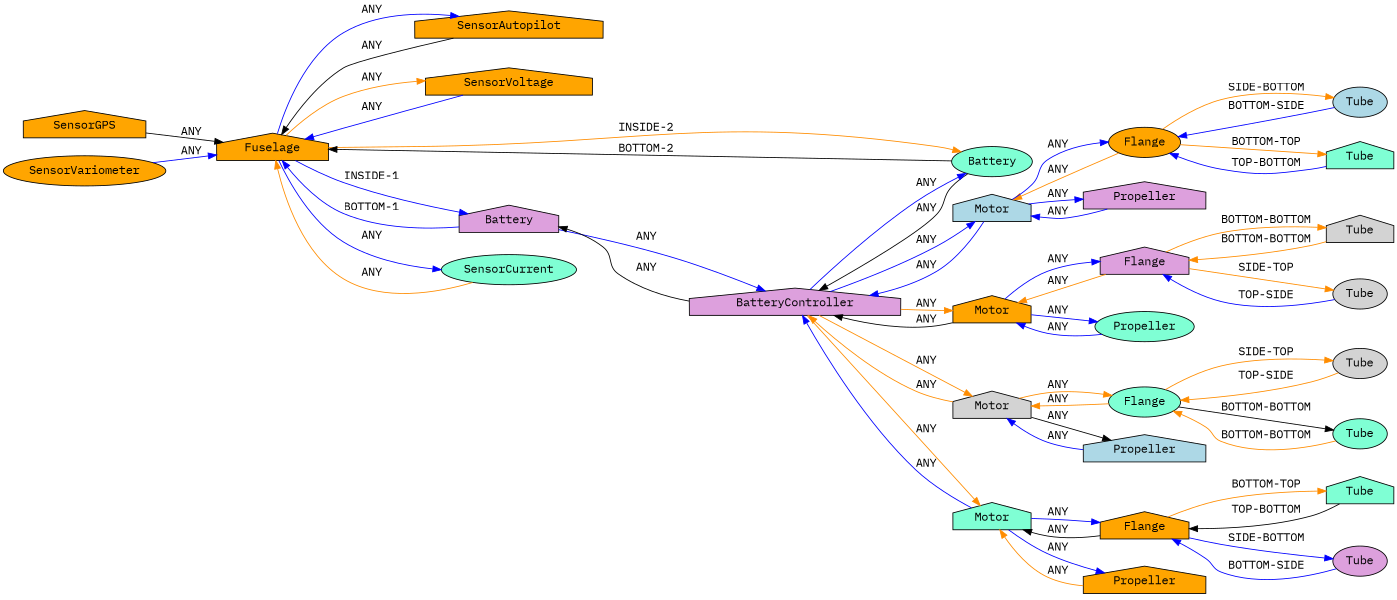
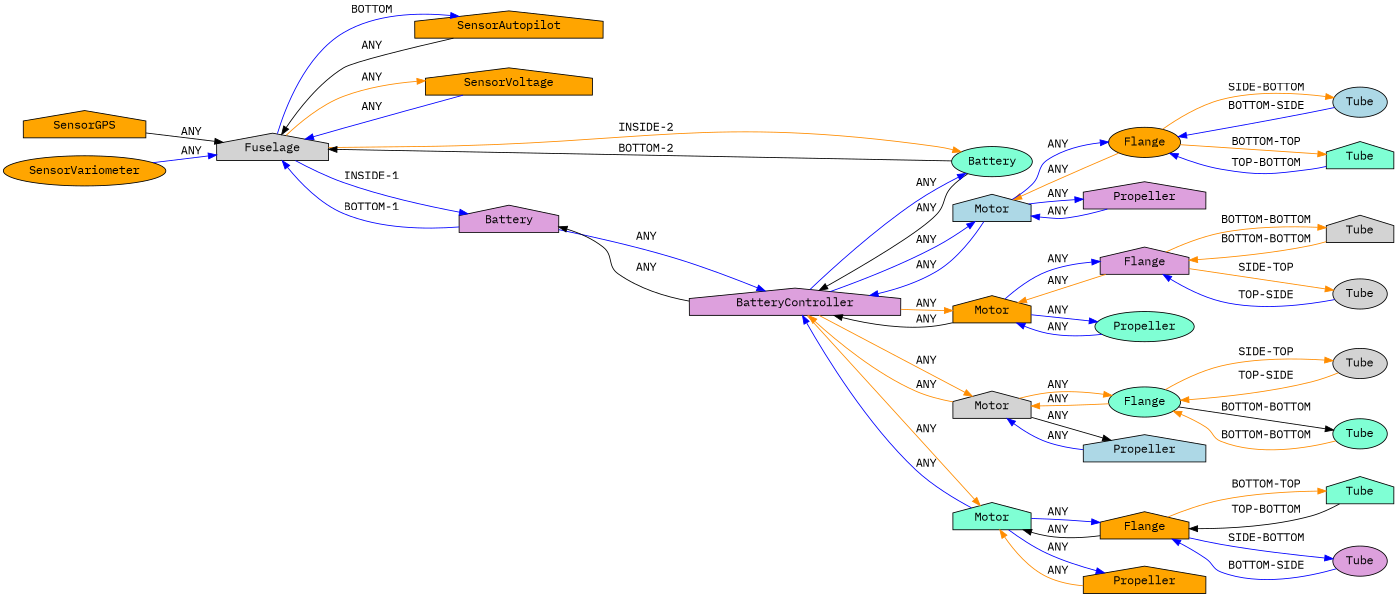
(372, 10) -> (372, 10)
(273, 148) -> (273, 148)
(509, 270) -> none
